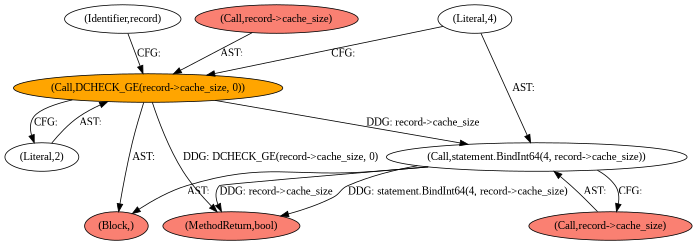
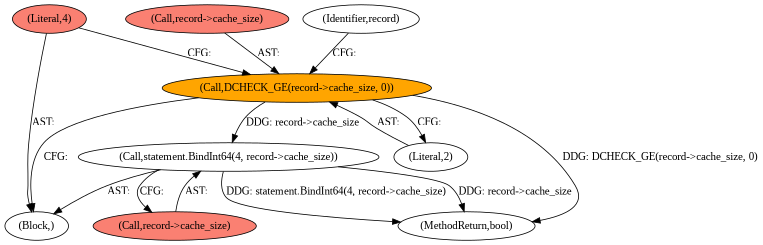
(475, 19) -> (49, 19)
(504, 84) -> (32, 118)
(145, 157) -> (57, 157)
(116, 226) -> (37, 226)
(231, 226) -> (467, 226)
